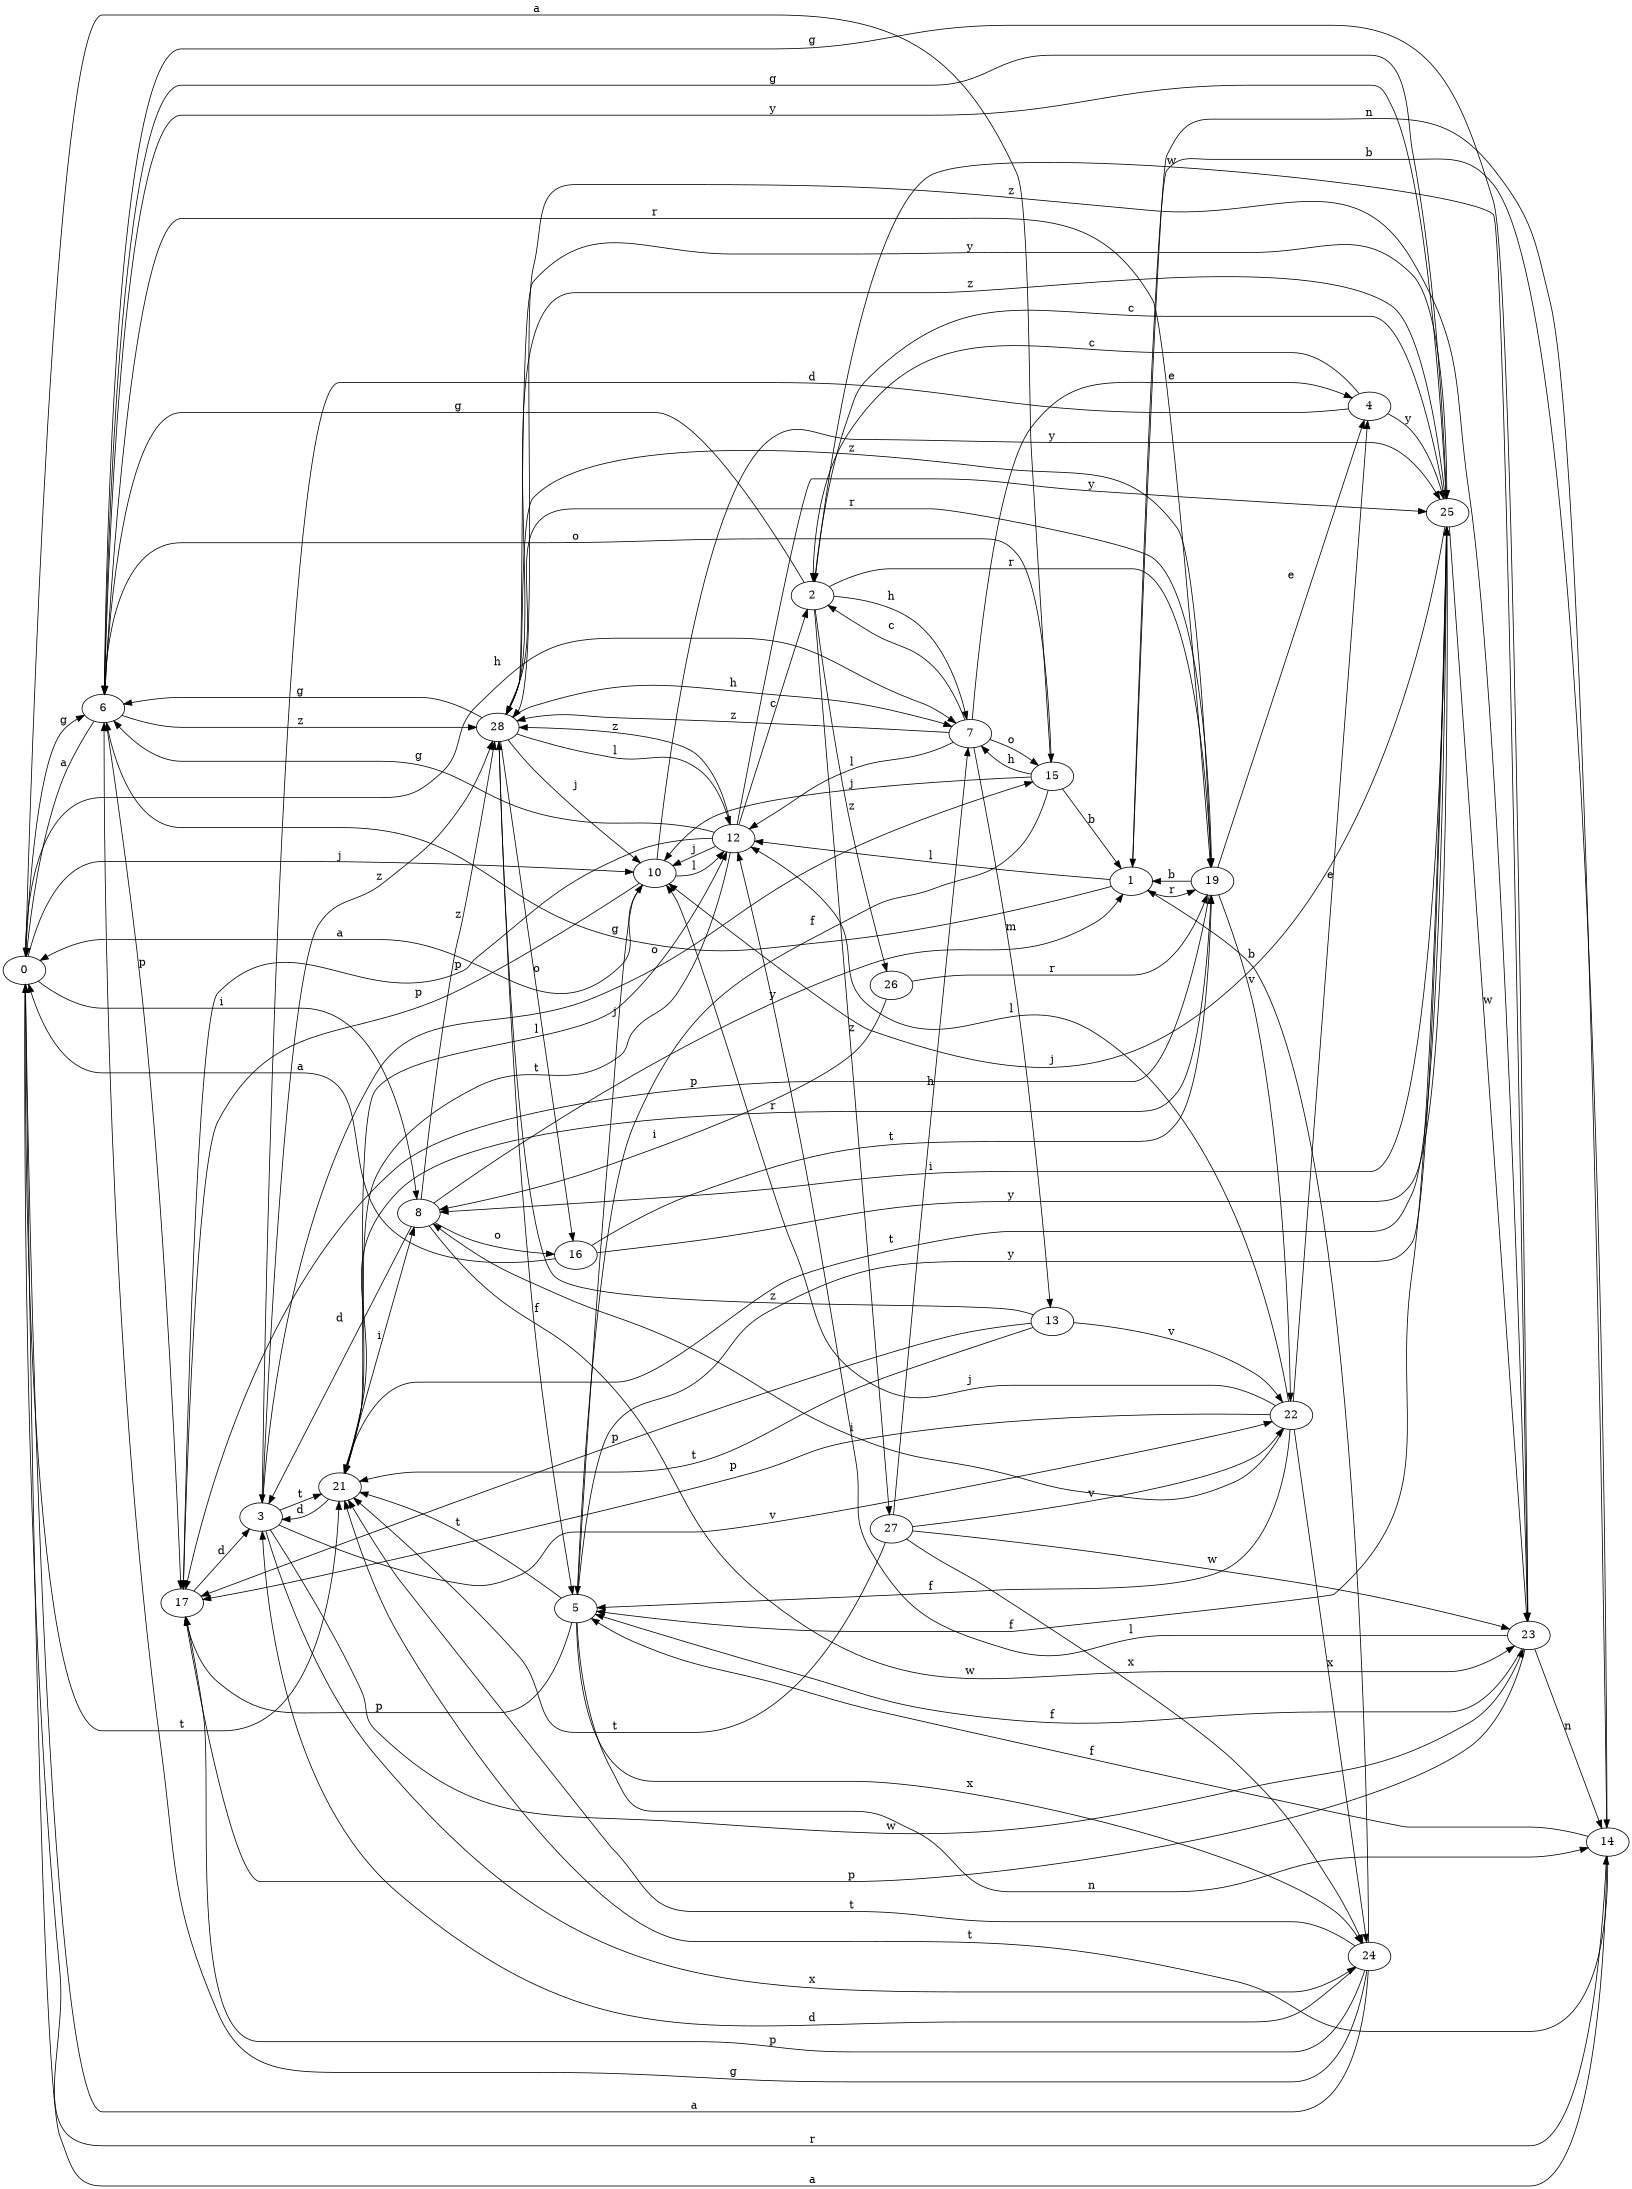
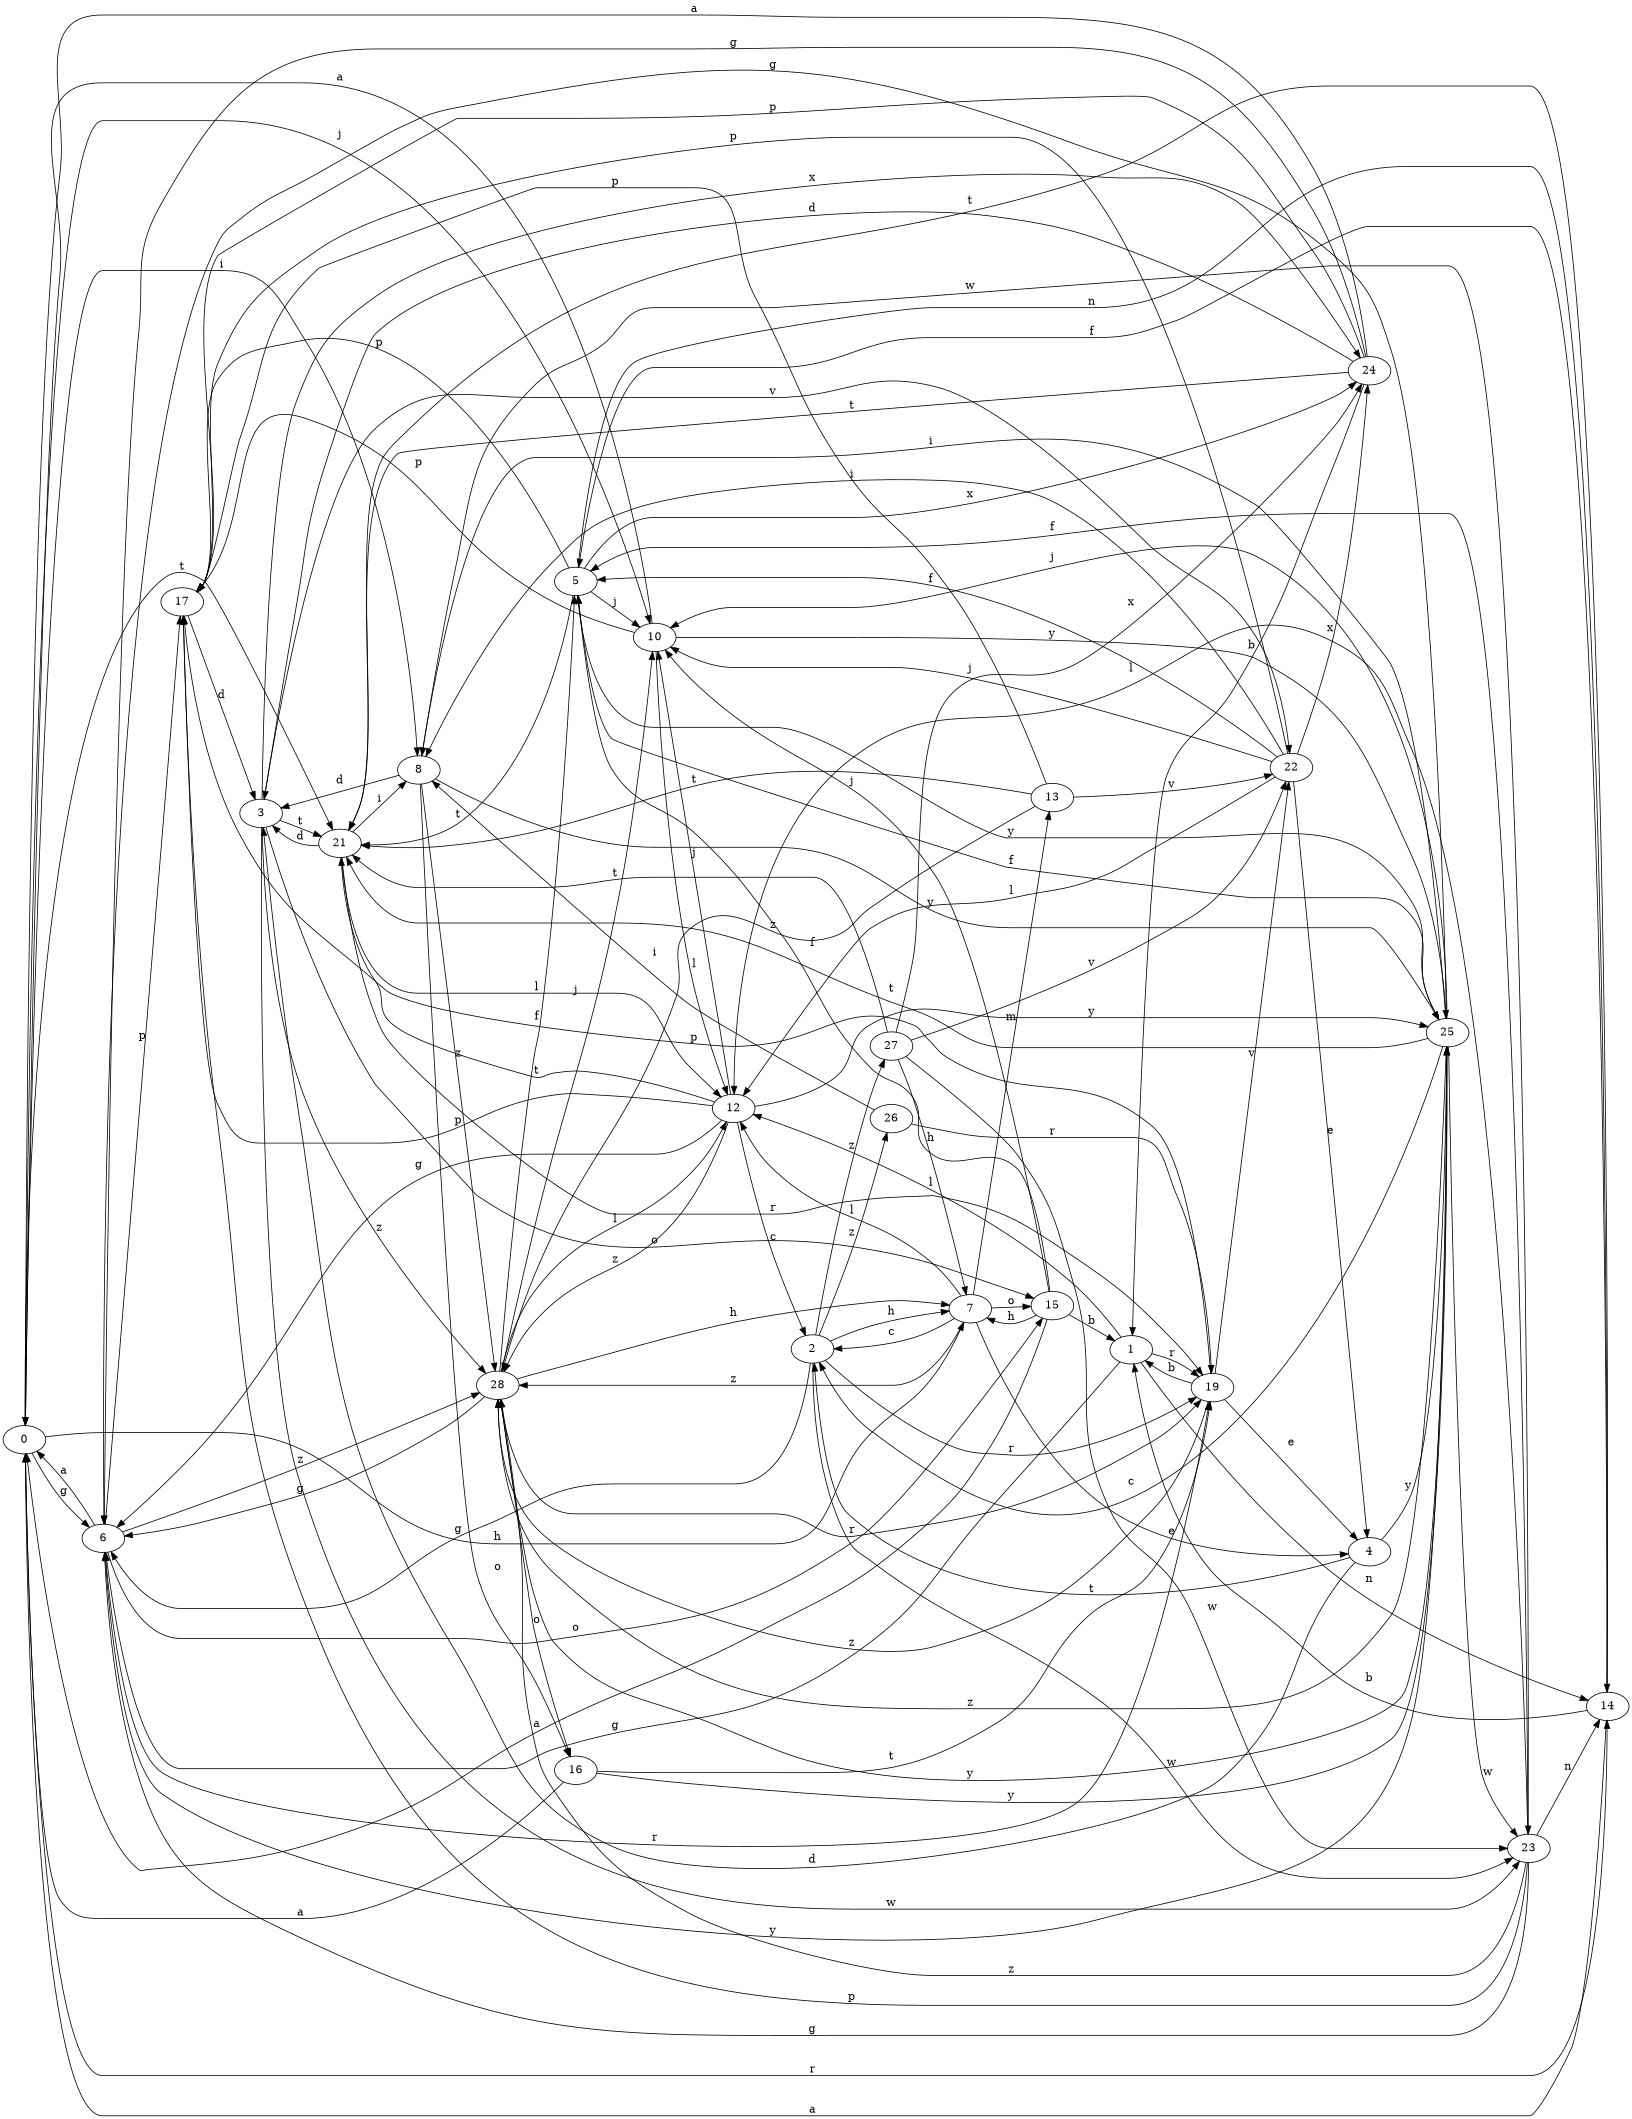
(1092, 344) -> (1092, 1589)
(761, 1009) -> (943, 915)
